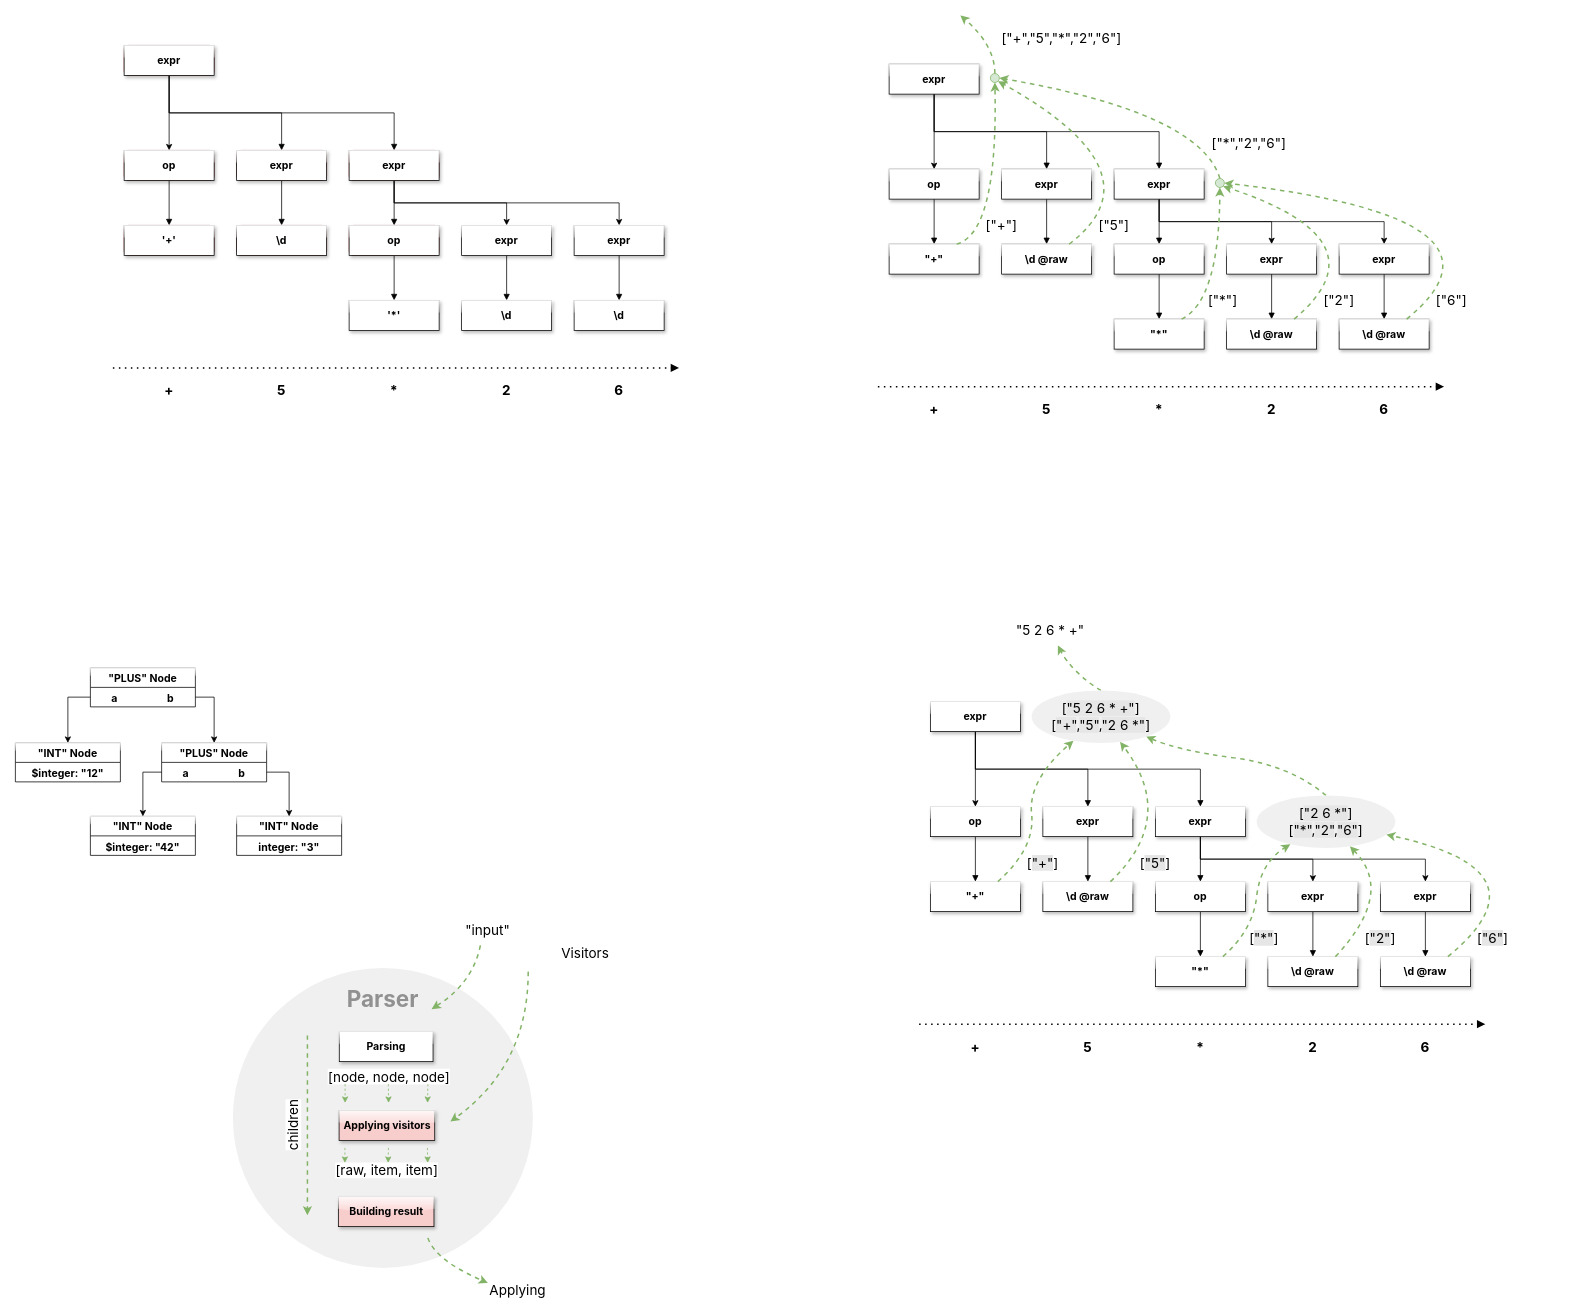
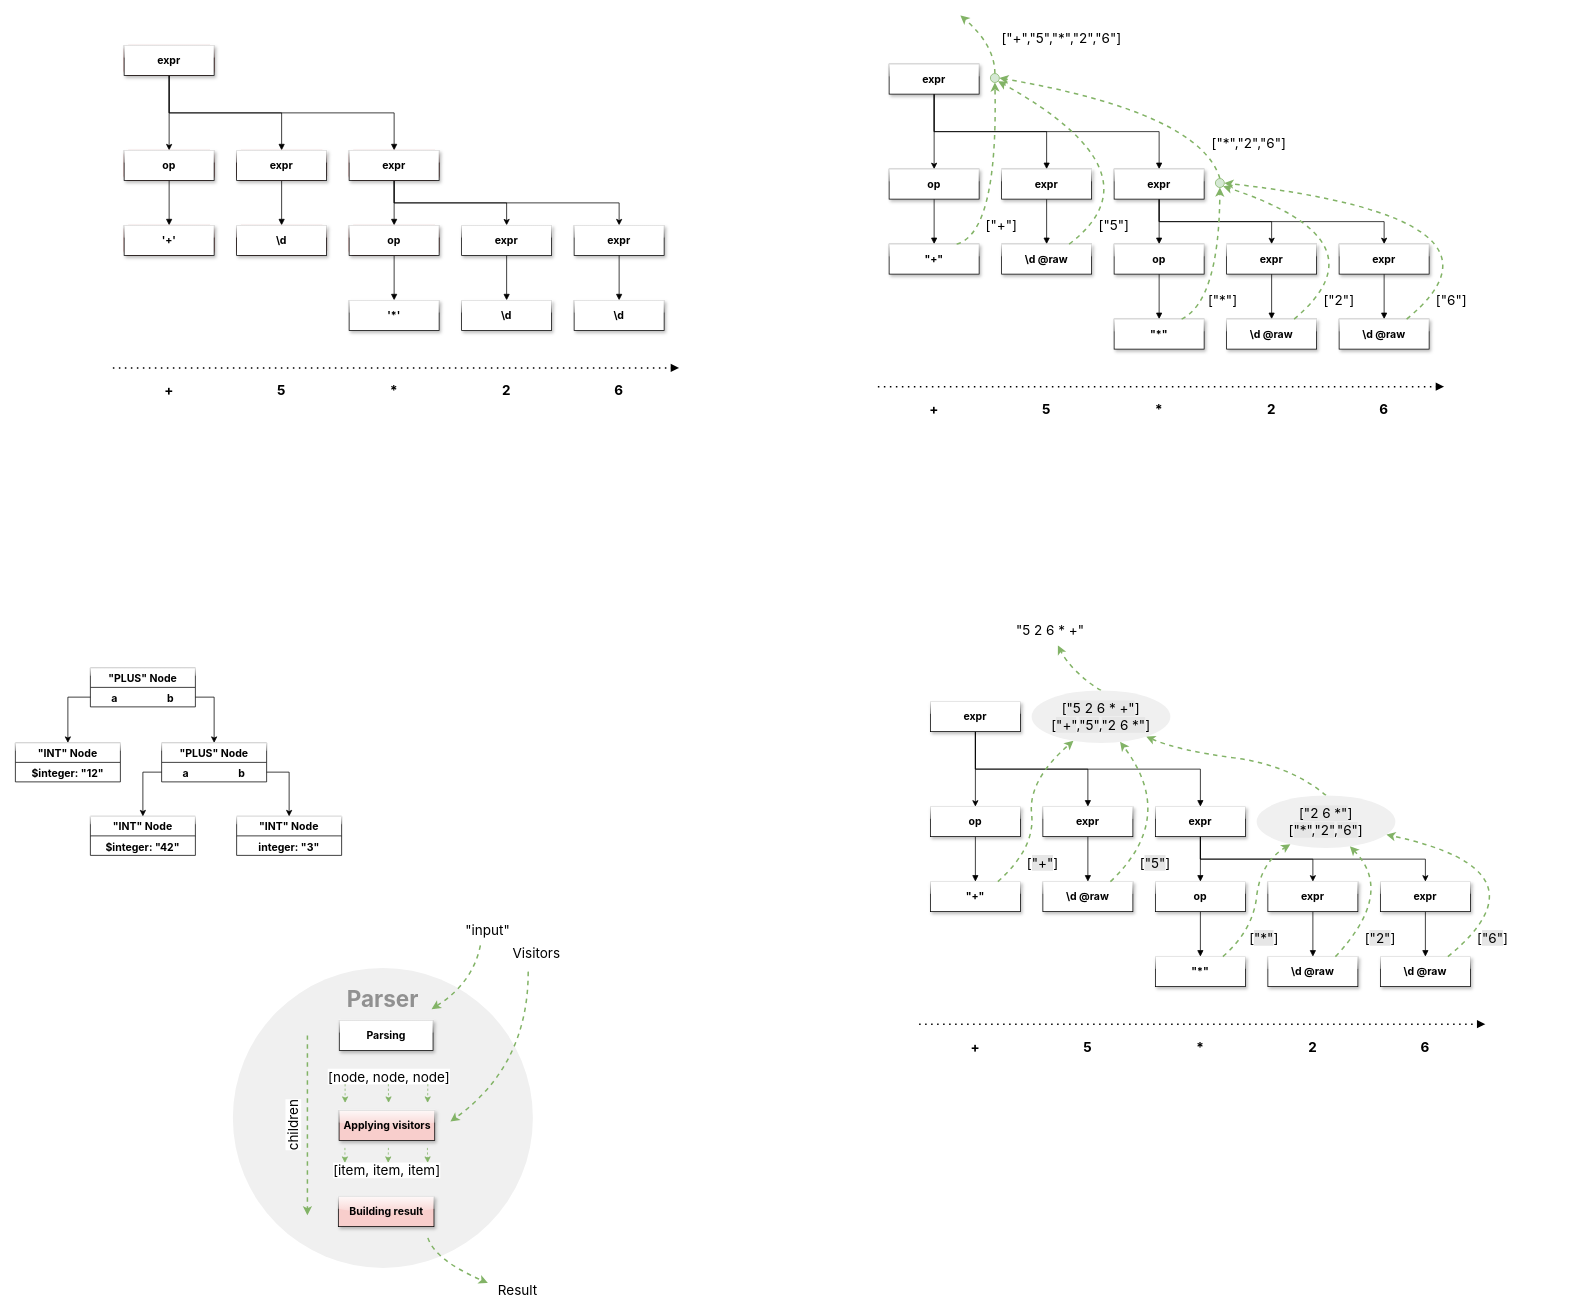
(585, 953) -> (537, 953)
(386, 1047) -> (386, 1035)
(387, 1170) -> (387, 1170)
(518, 1290) -> (518, 1290)
